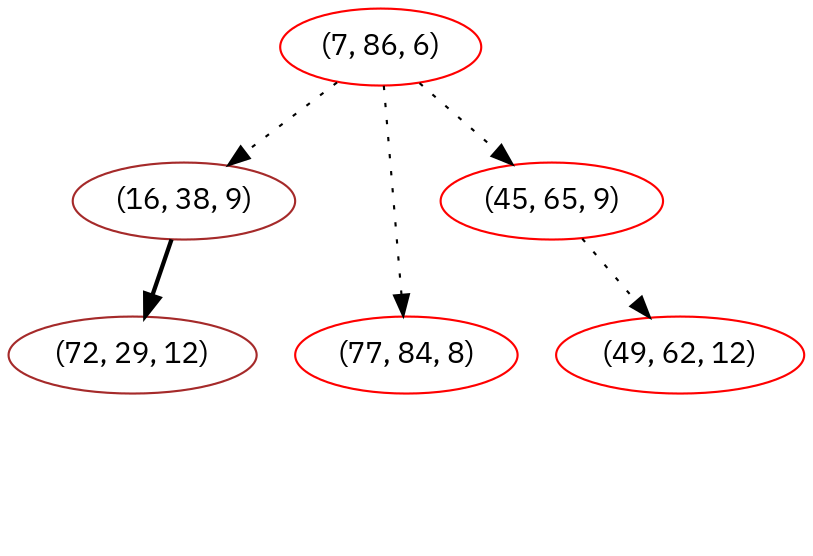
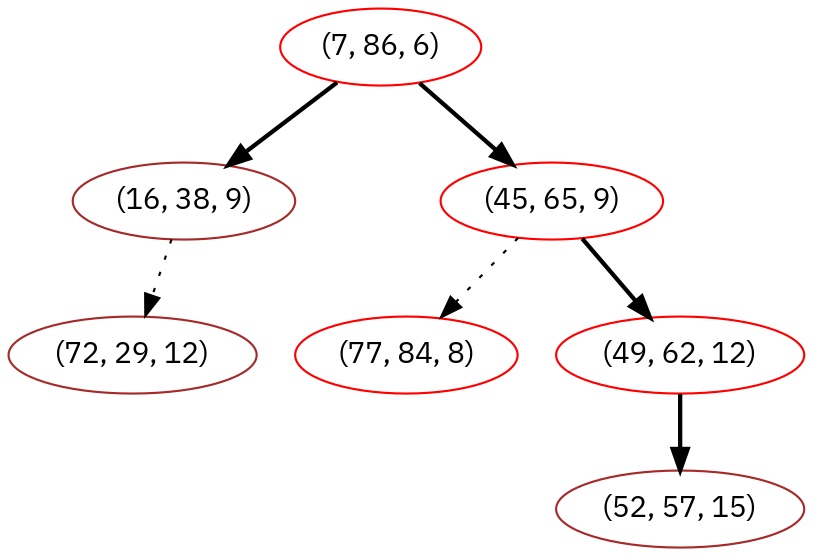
(291, 117) -> (291, 117)
(458, 117) -> (458, 117)
(393, 190) -> (487, 270)
(162, 268) -> (162, 268)
(609, 270) -> (609, 270)
none -> (680, 509)
